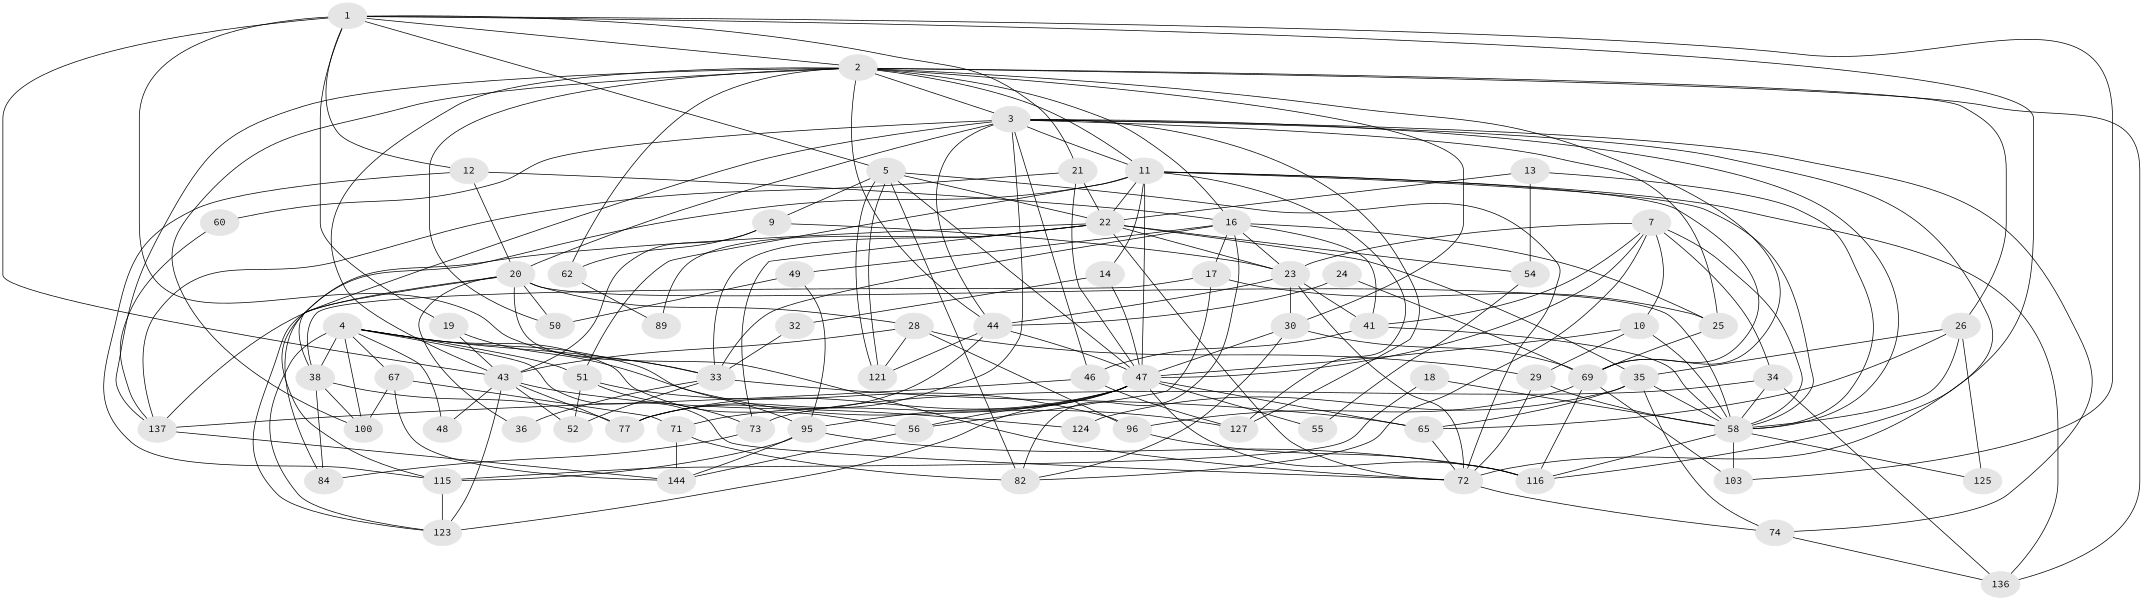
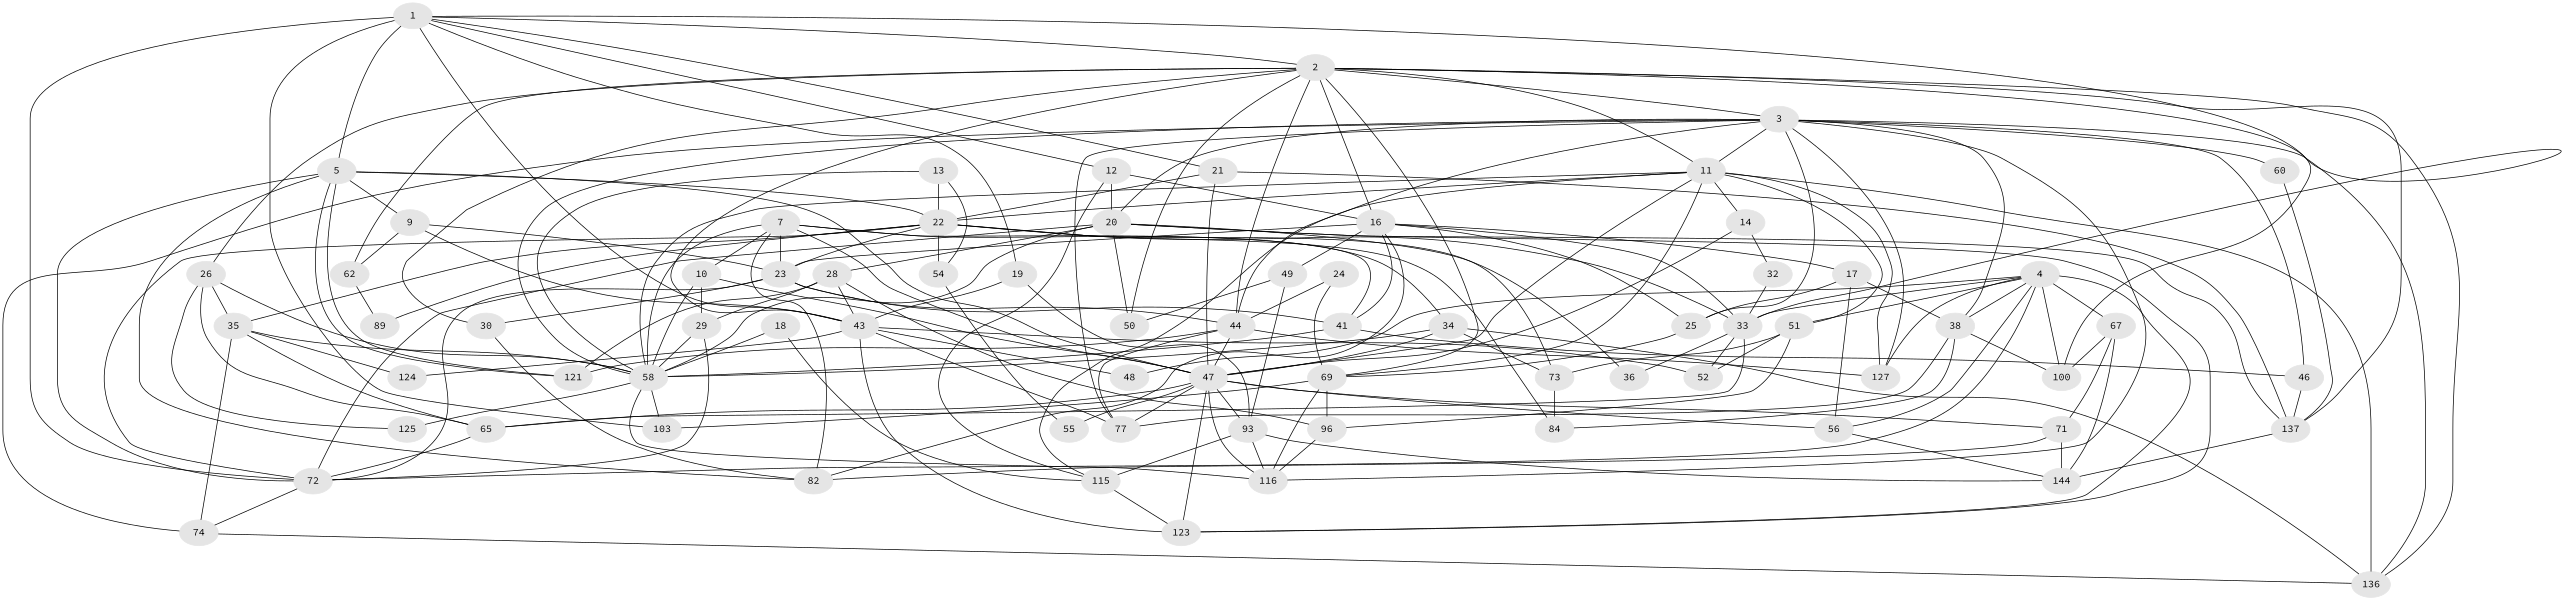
none -> (2263, 146)
(1245, 342) -> (1331, 359)
(1408, 346) -> none
(1177, 411) -> (1481, 352)
(807, 429) -> (1248, 429)
